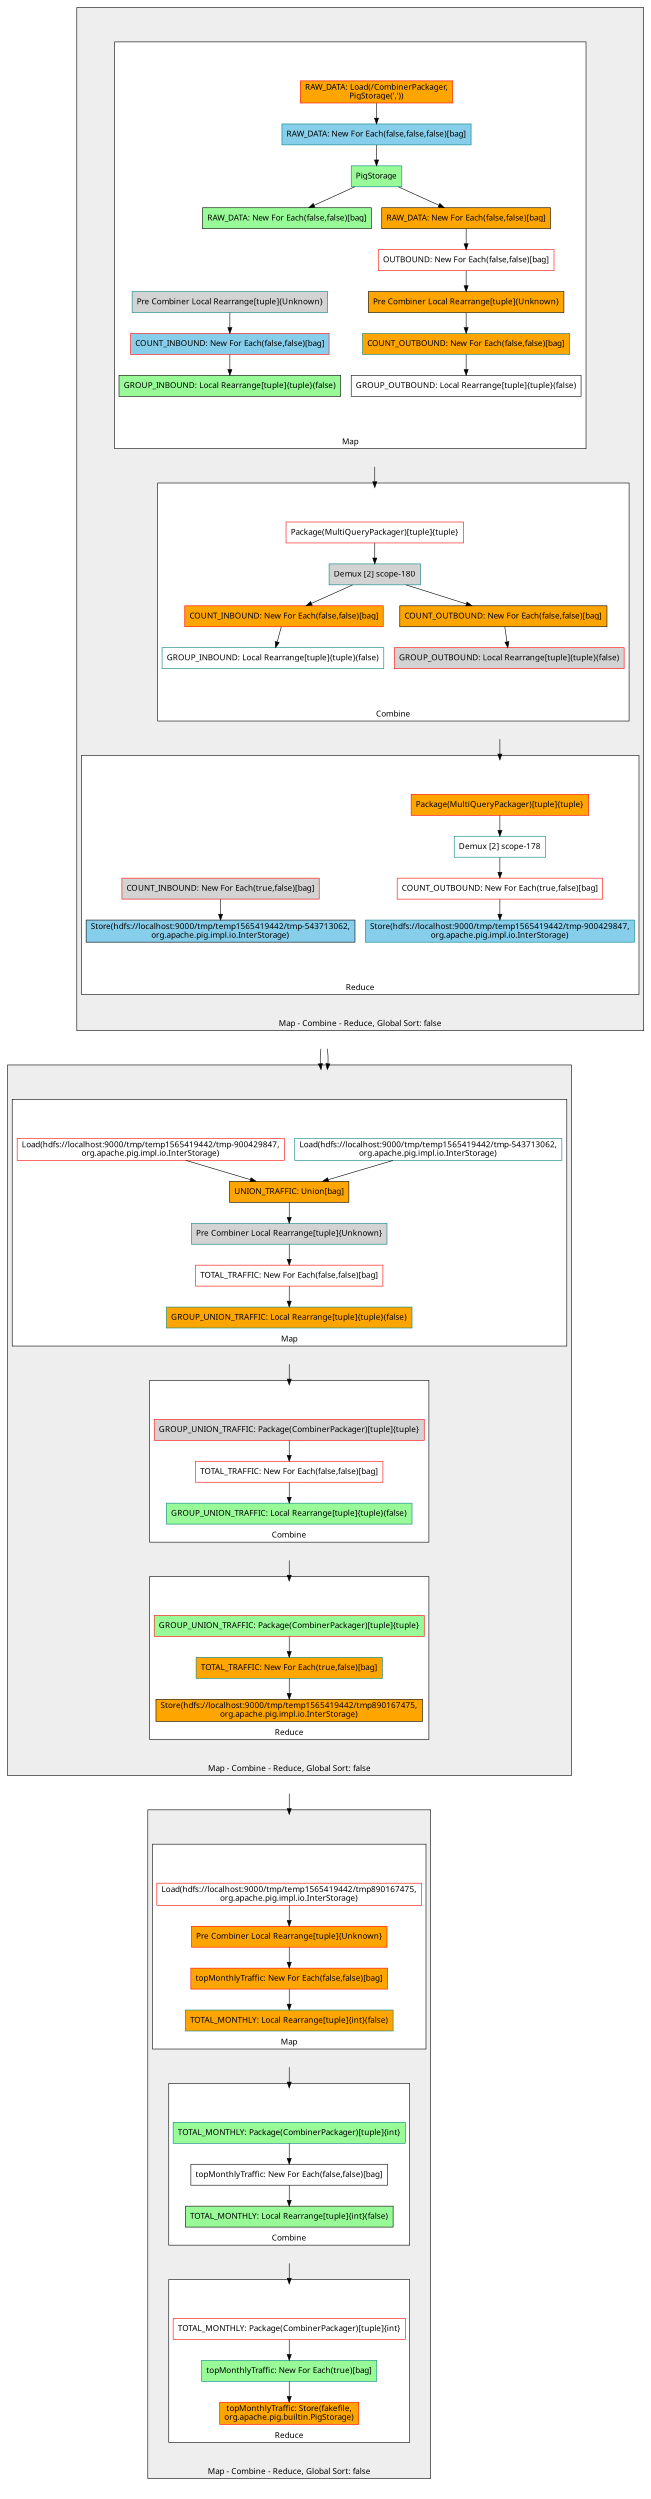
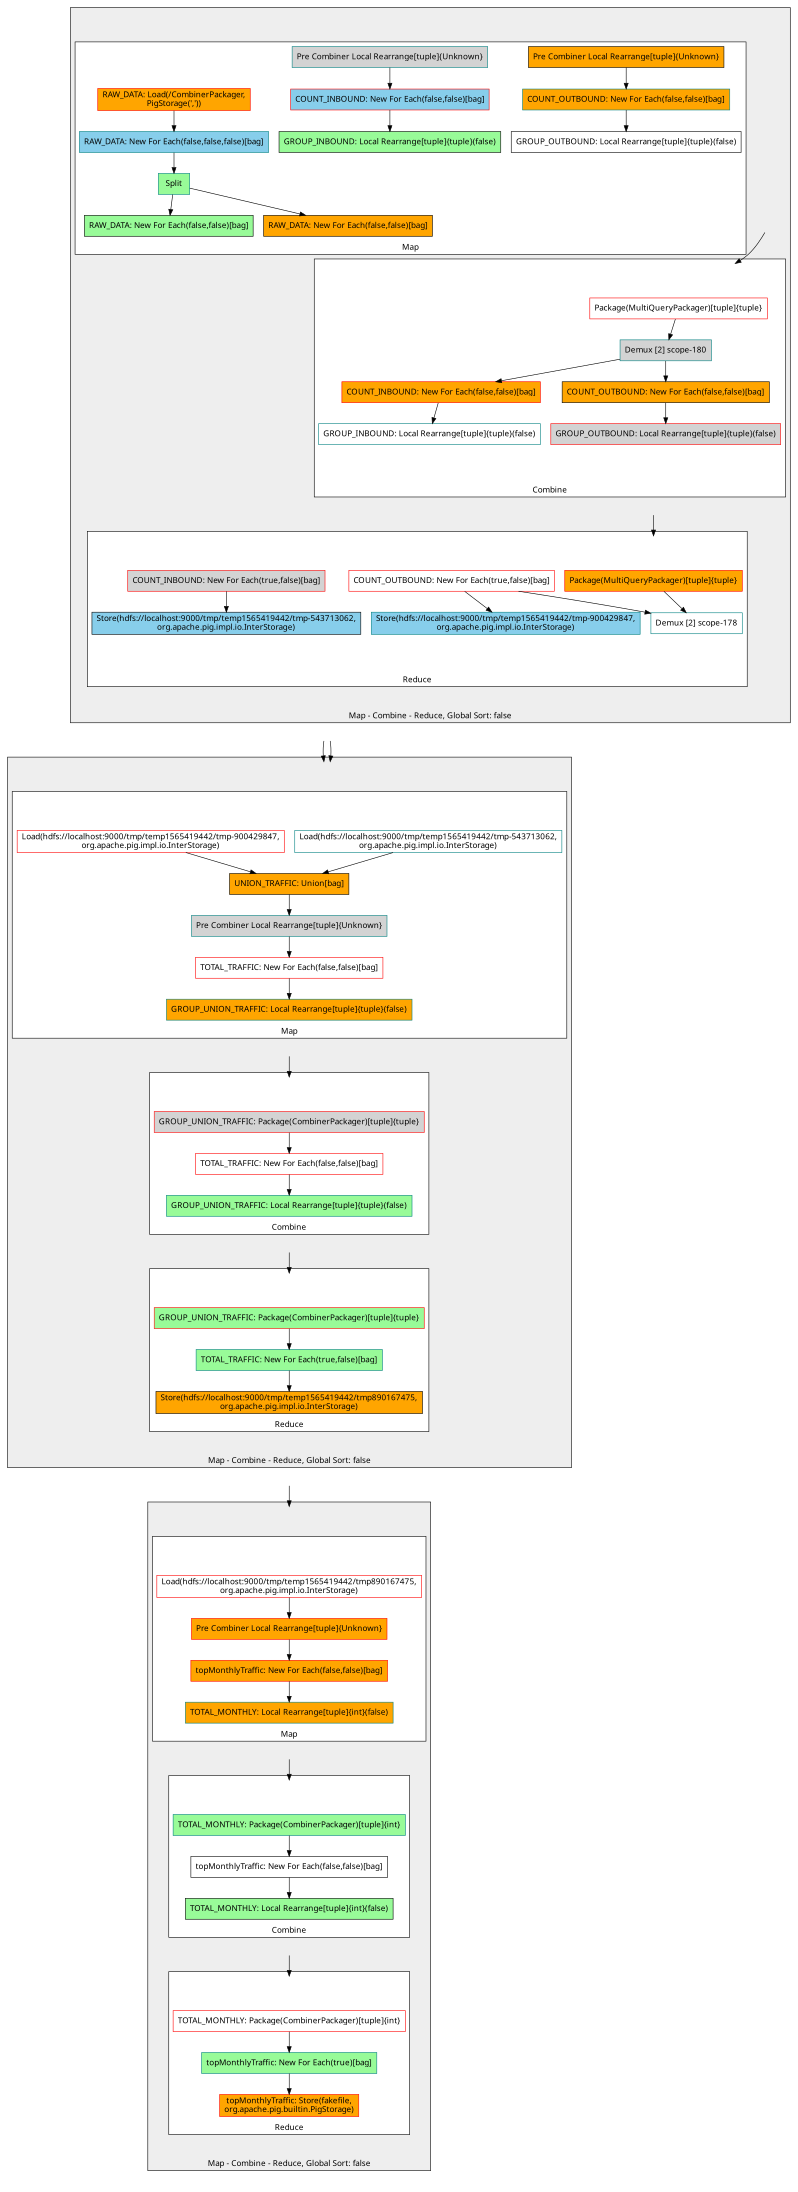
(377, 176) -> (174, 184)
(466, 260) -> none
(500, 865) -> (582, 601)
(289, 1668) -> (289, 1360)
